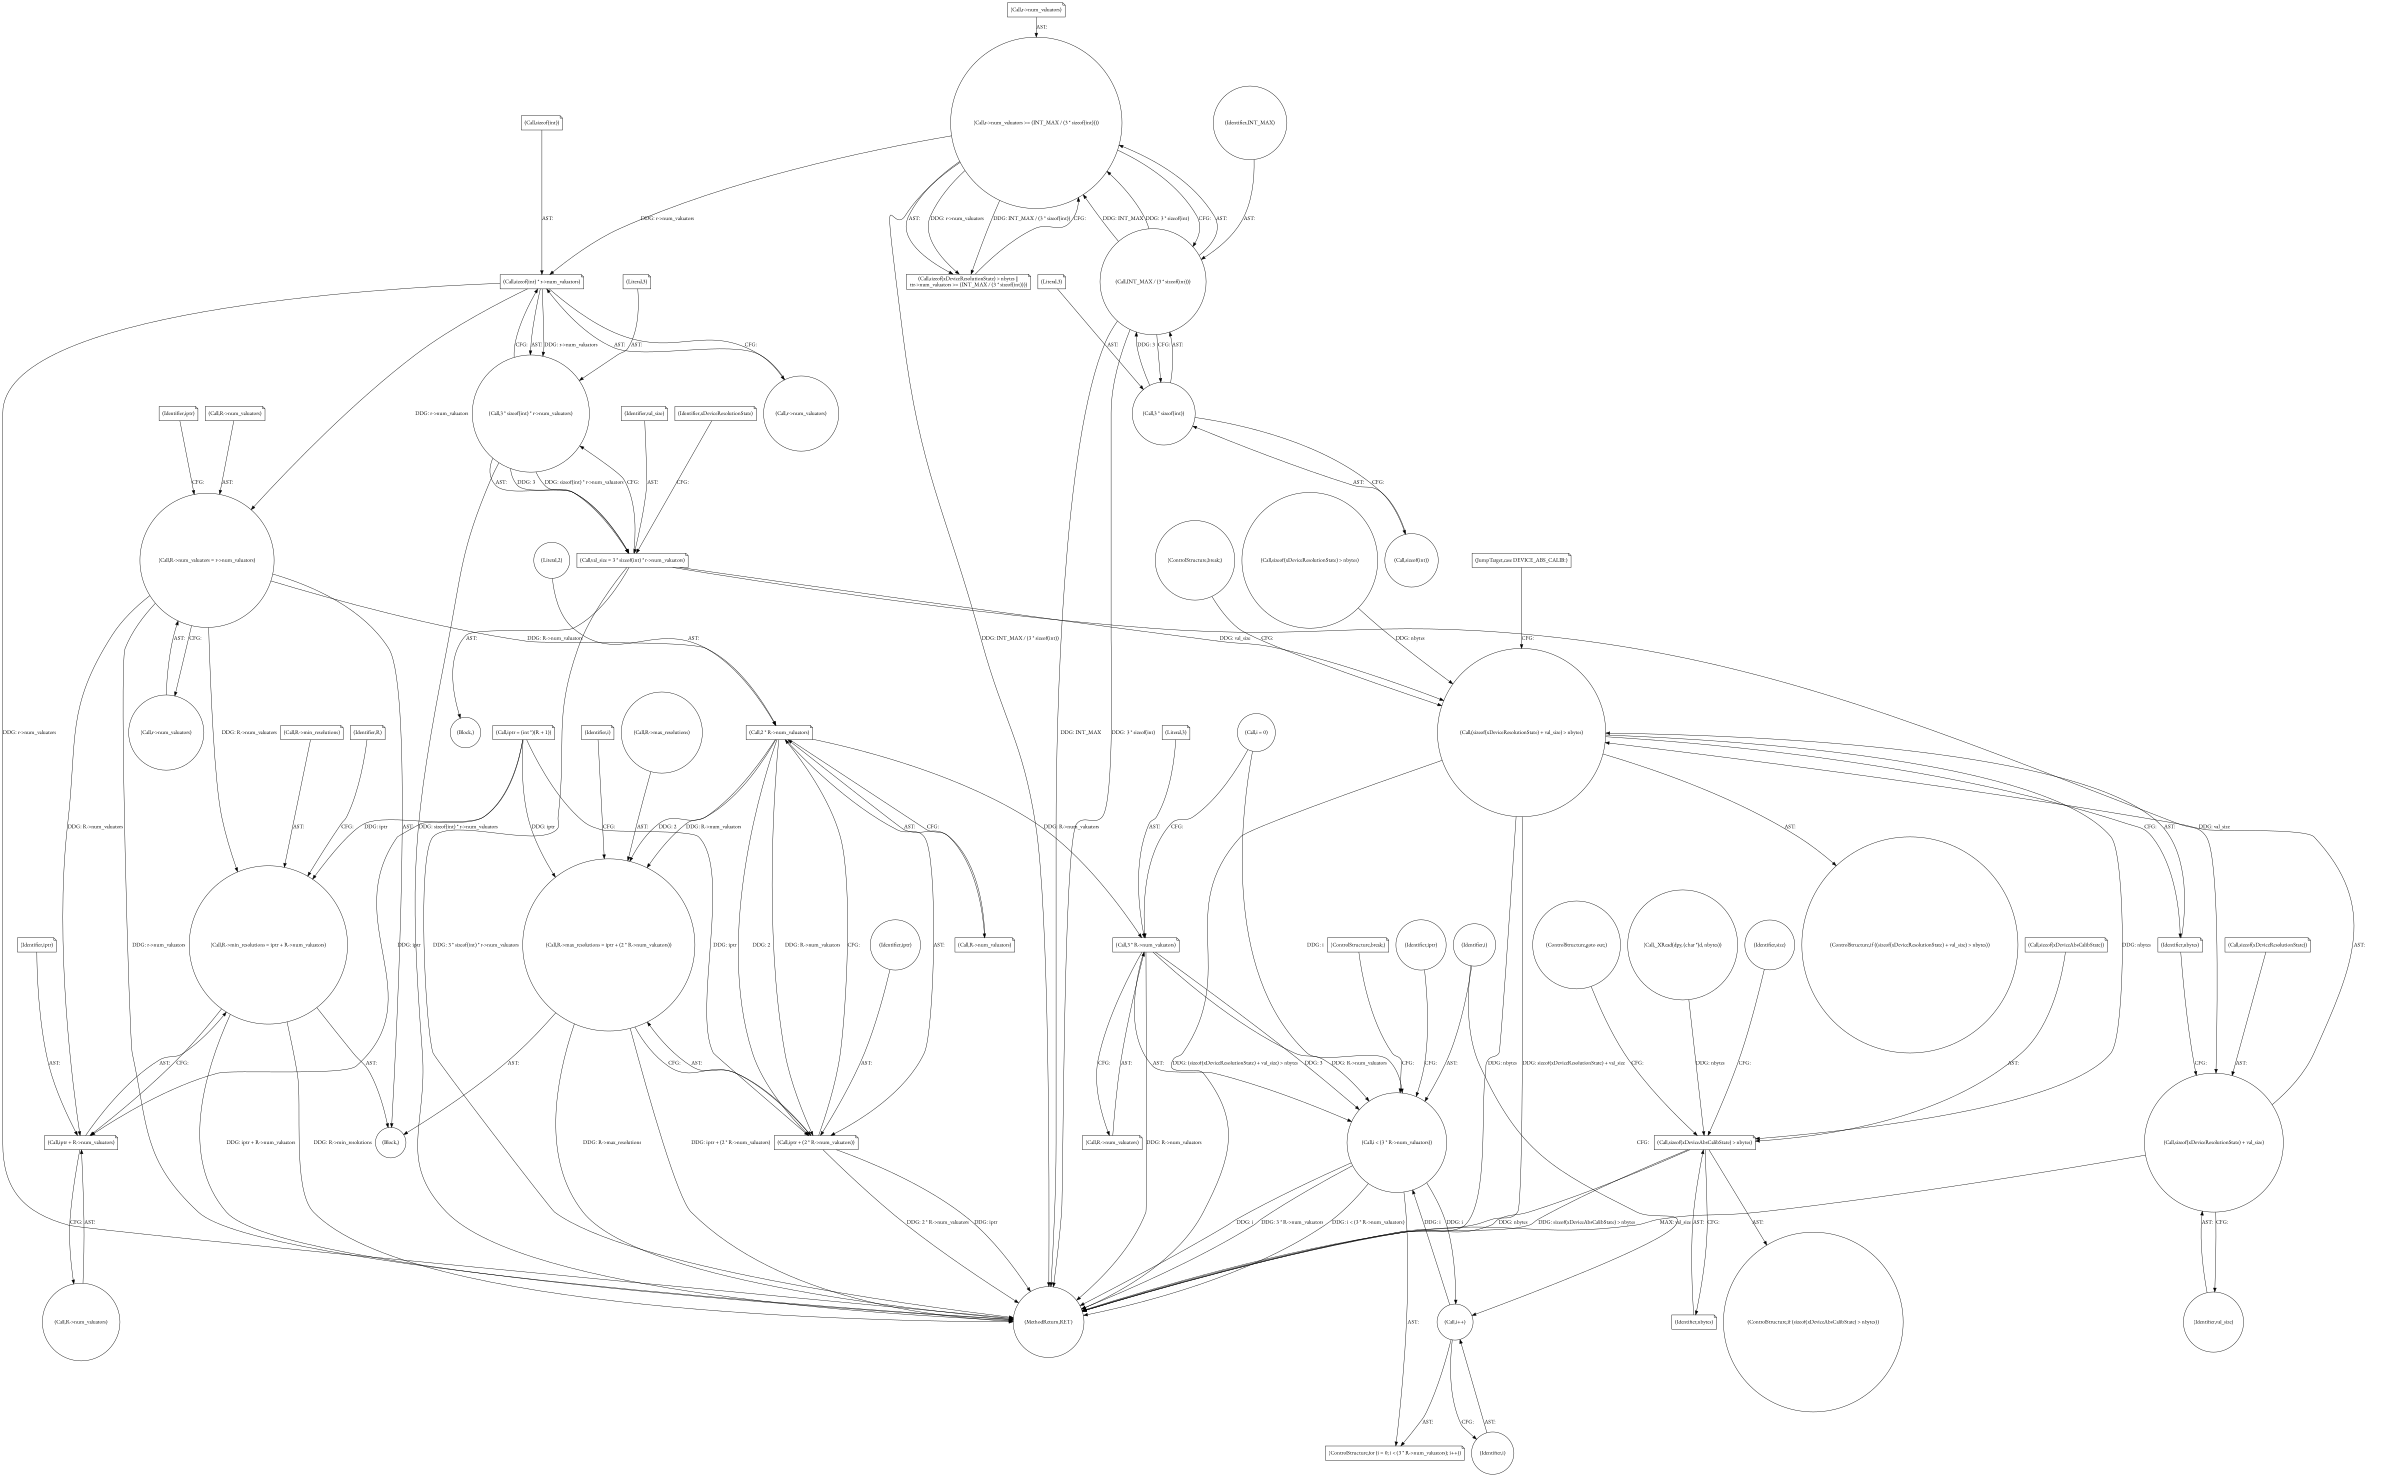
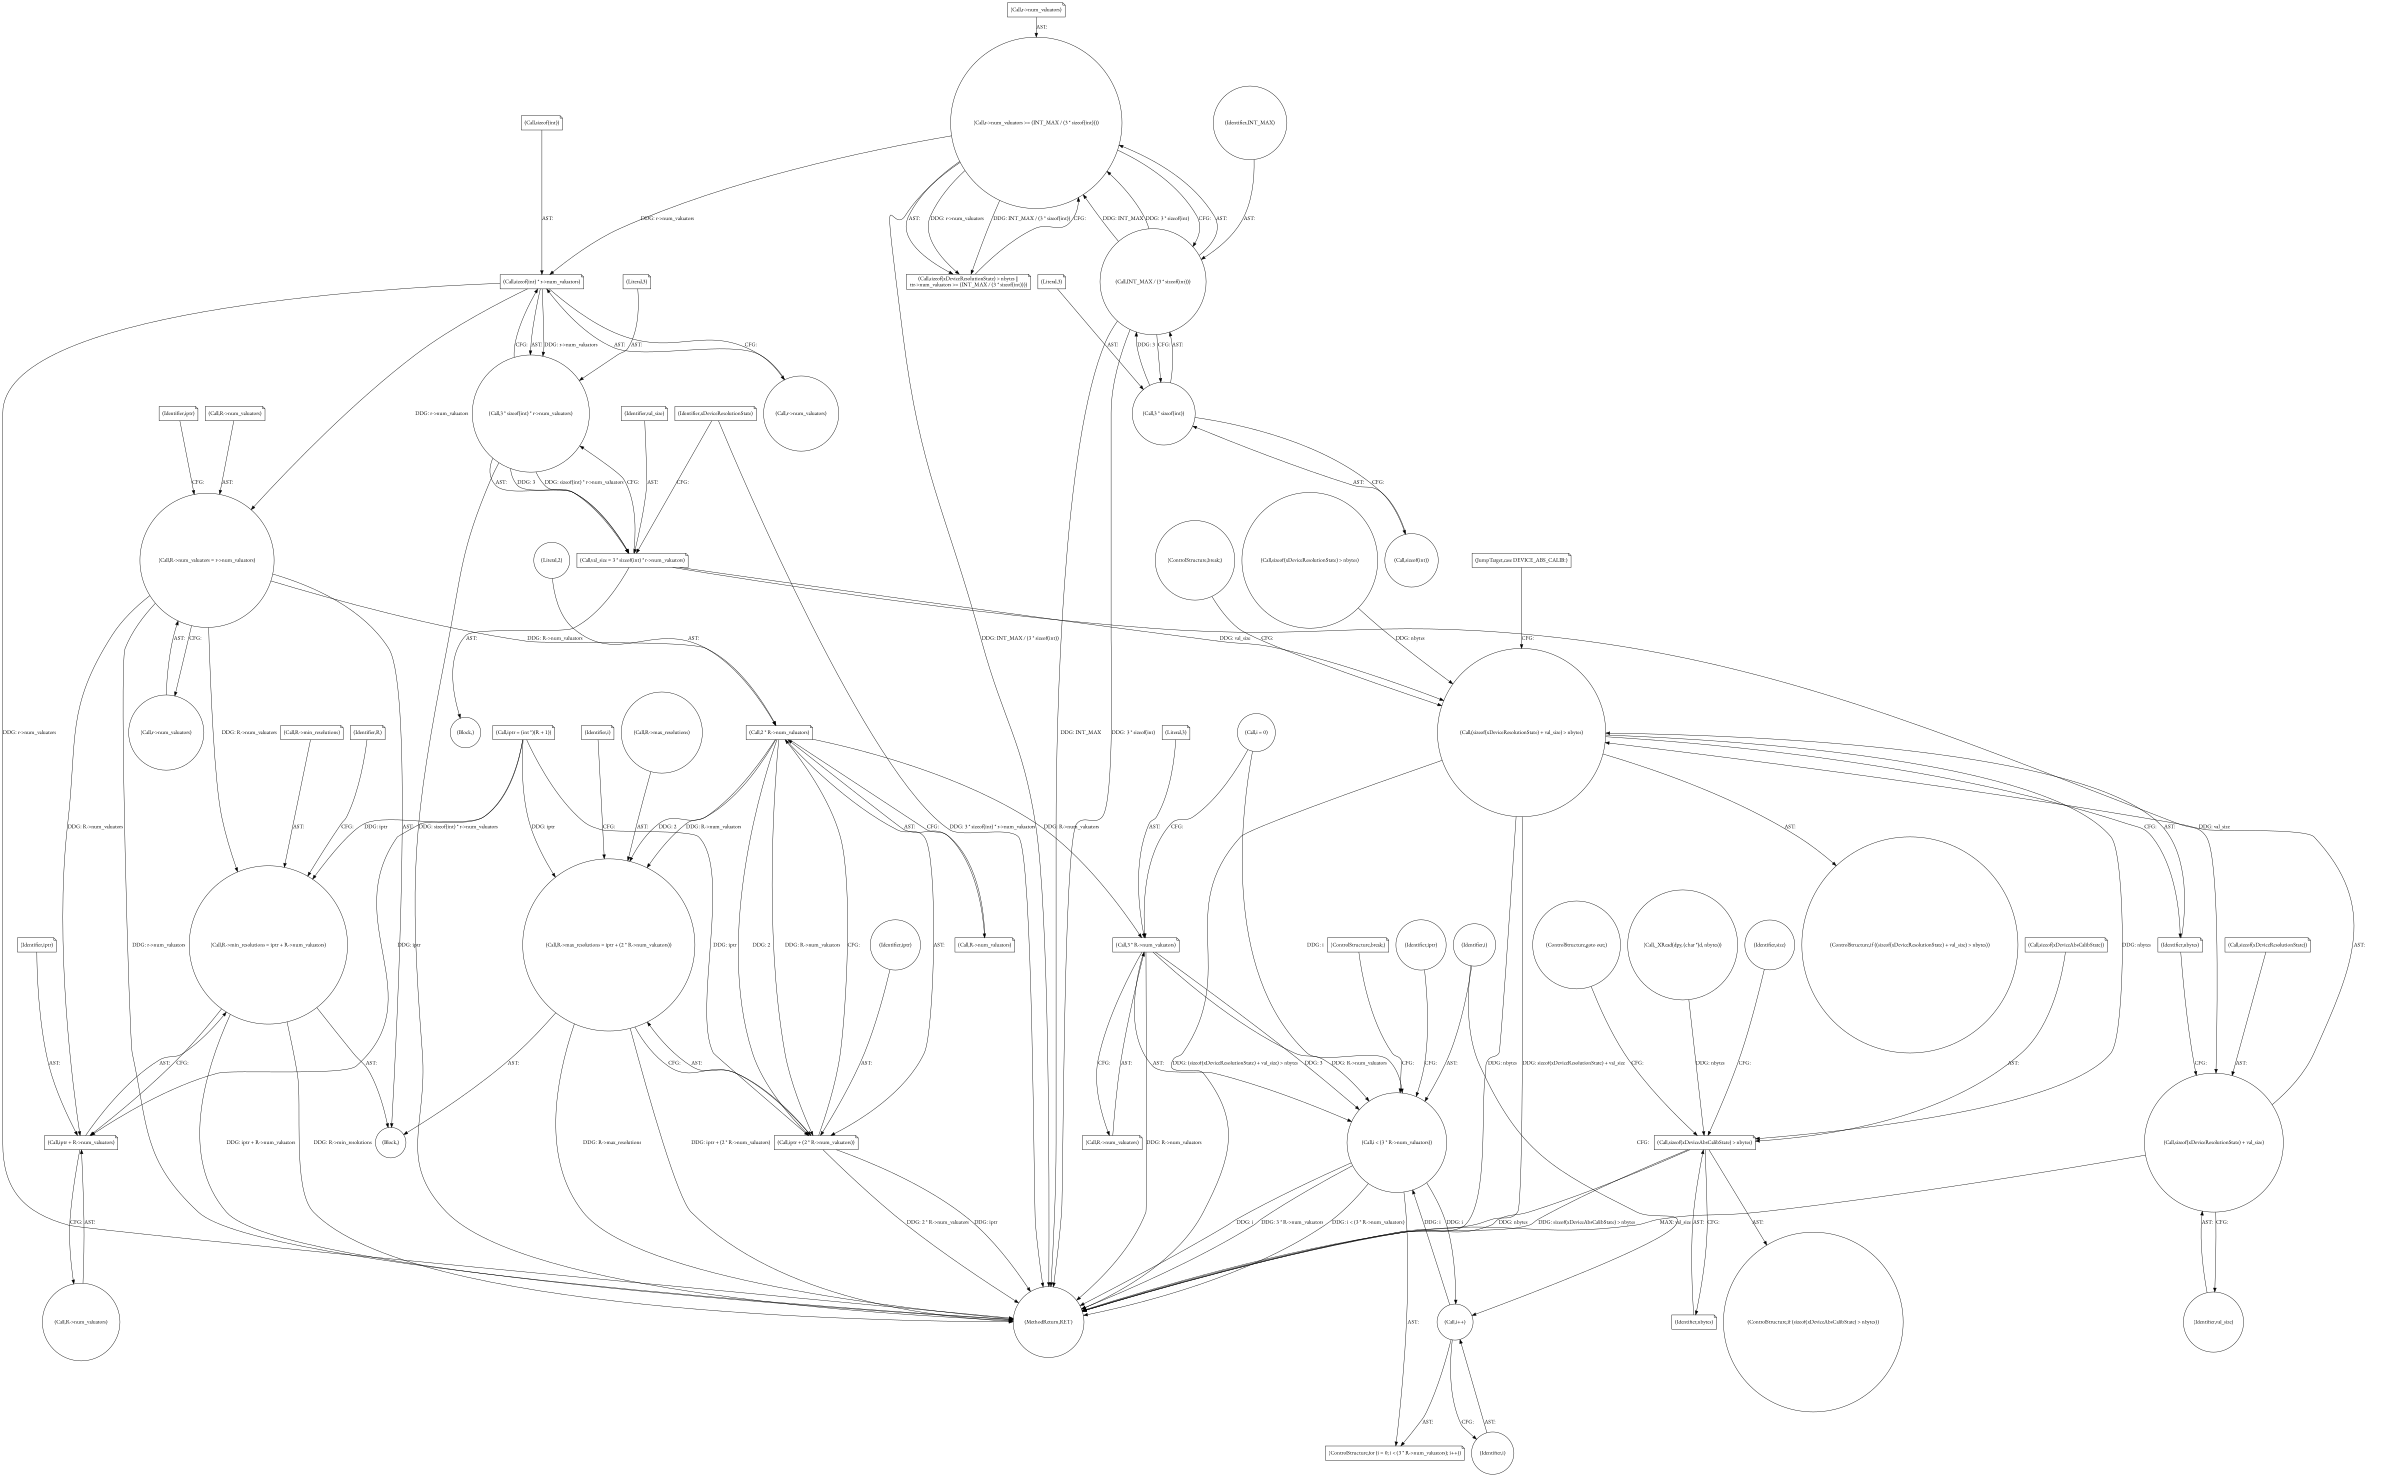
(446, 1072) -> (972, 833)
